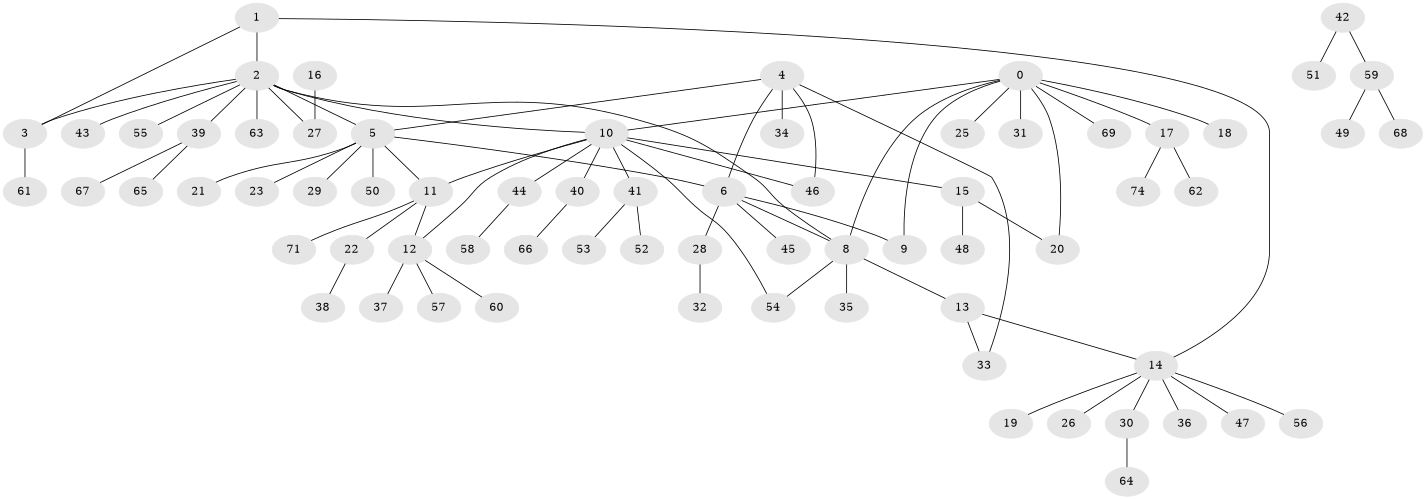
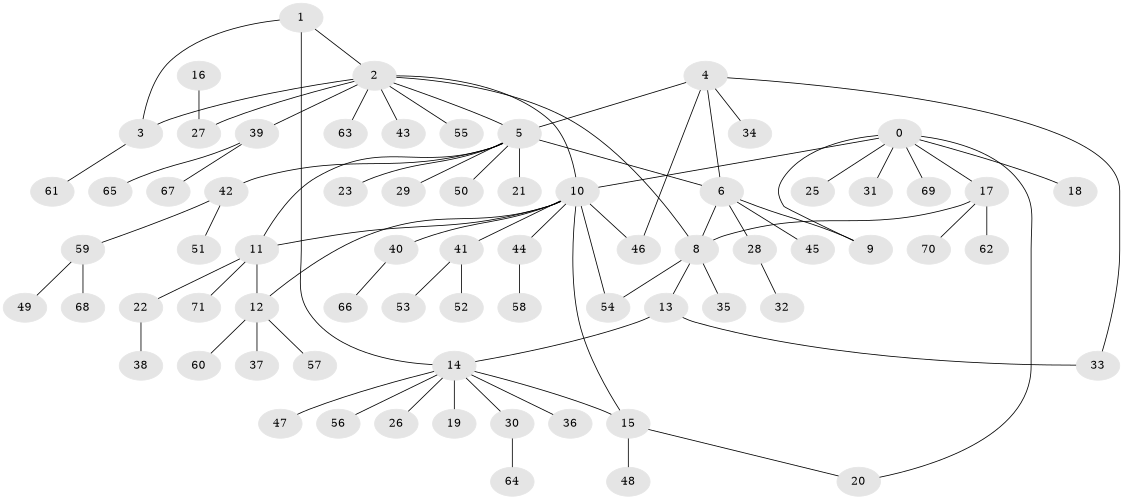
(905, 129) -> (842, 221)
none -> (373, 164)
(1138, 192) -> (929, 250)
none -> (544, 391)
